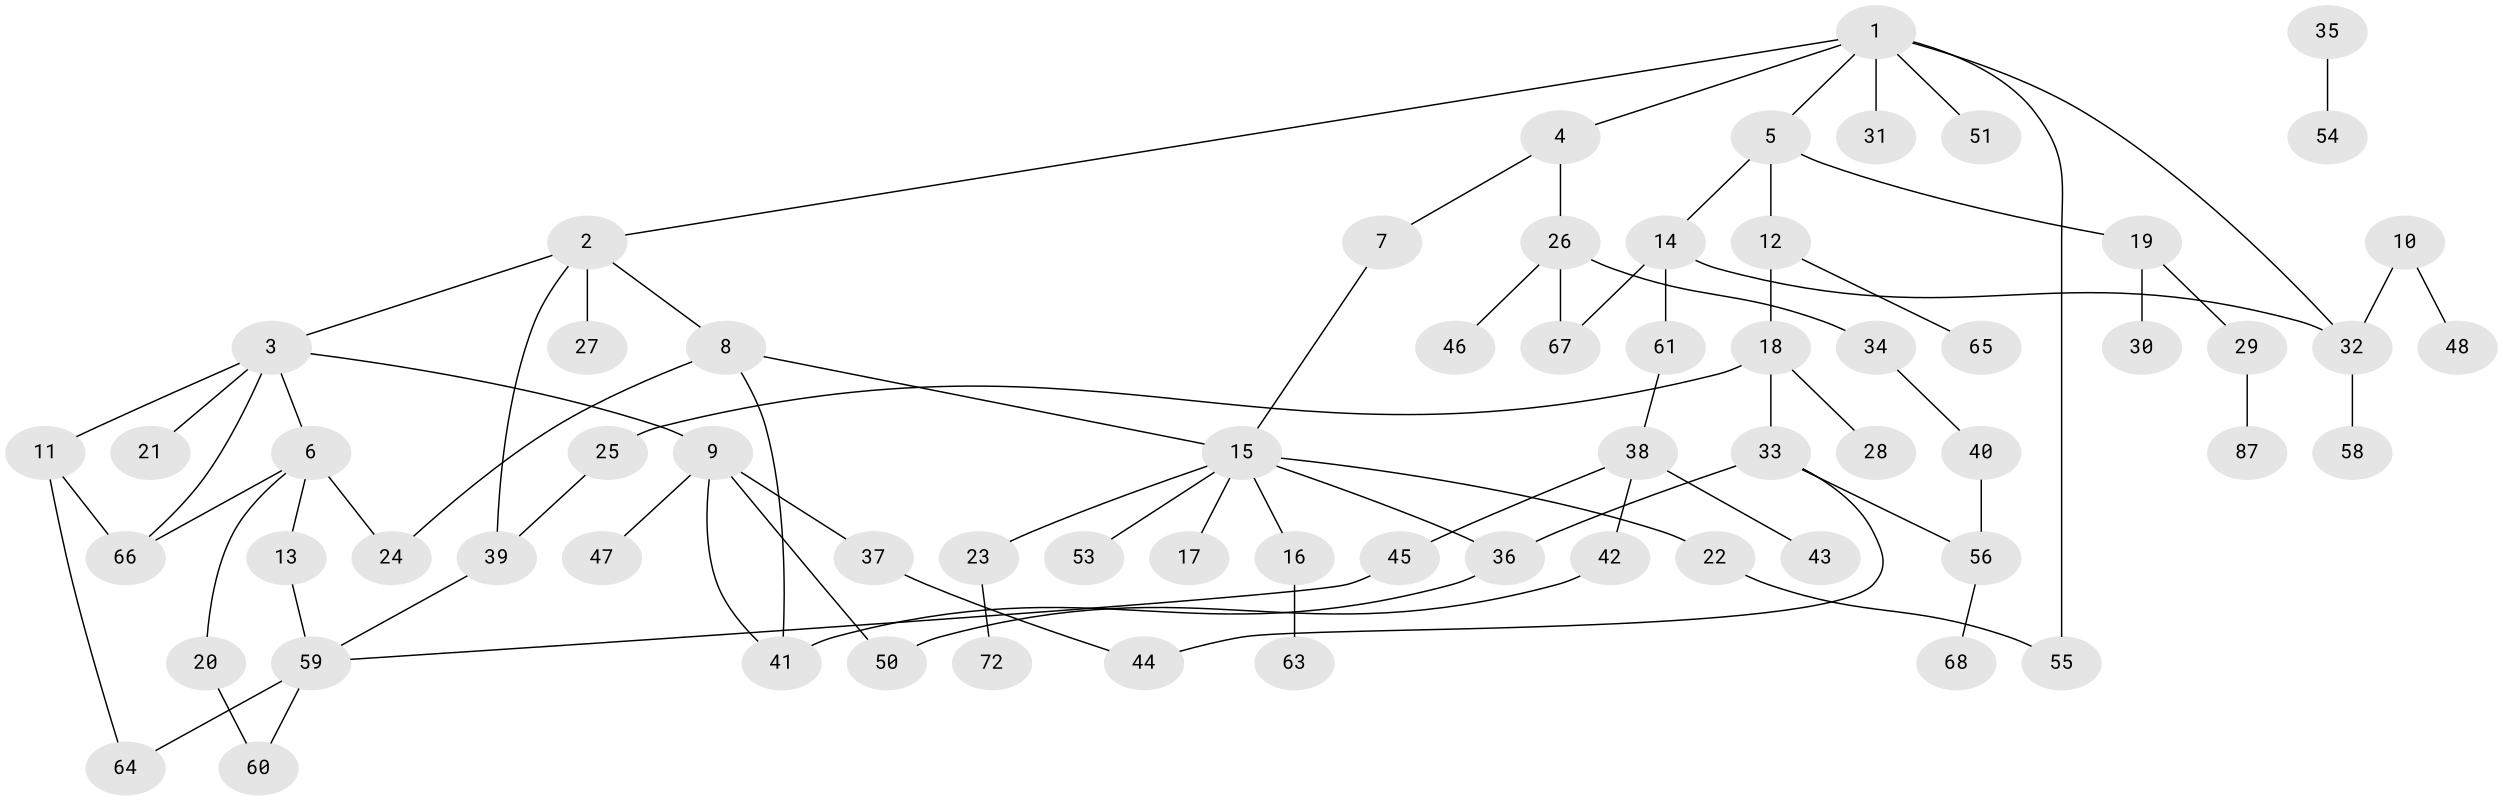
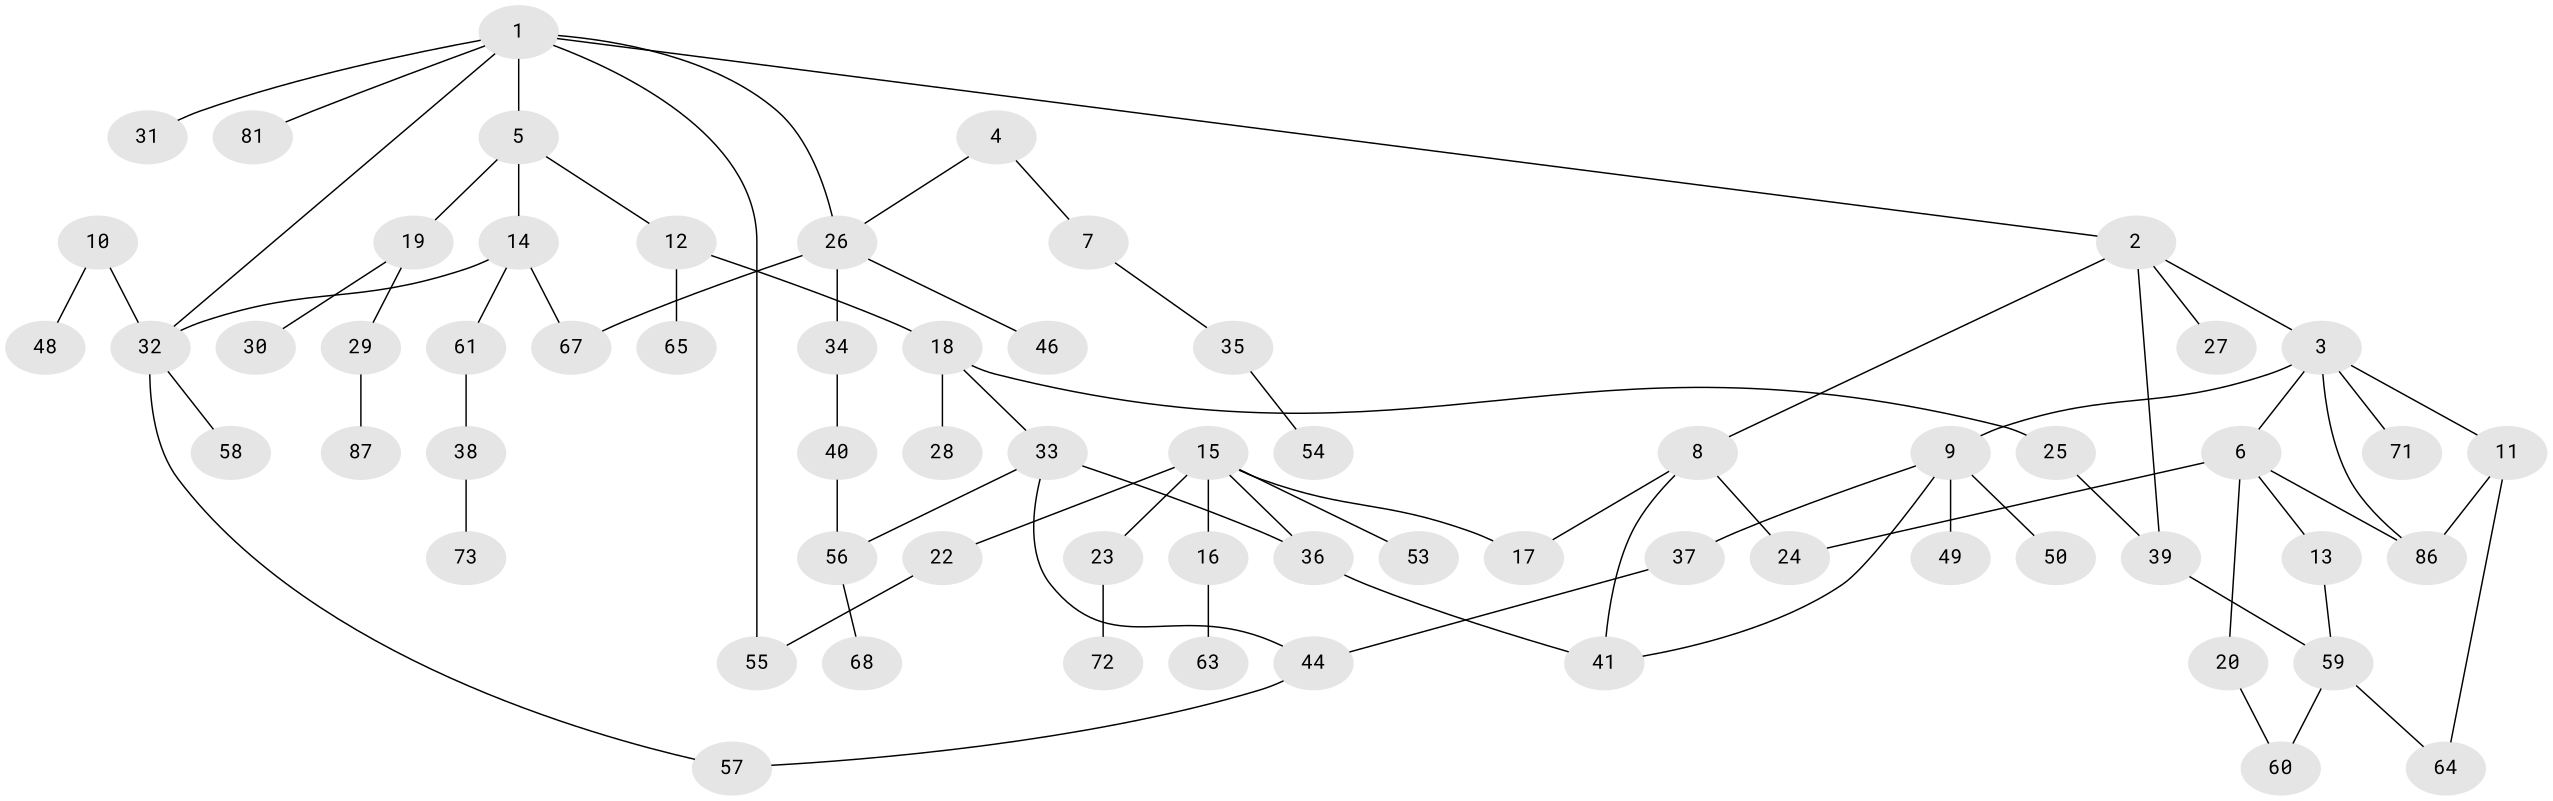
(1718, 85) -> (729, 80)
(1981, 137) -> (253, 137)
(1312, 348) -> (1161, 295)
(984, 400) -> (1611, 506)
(150, 453) -> (2402, 453)
(126, 558) -> (2427, 558)
(602, 558) -> (1951, 558)
(1400, 558) -> none
(1610, 558) -> none
(1821, 558) -> (466, 558)
none -> (732, 769)
